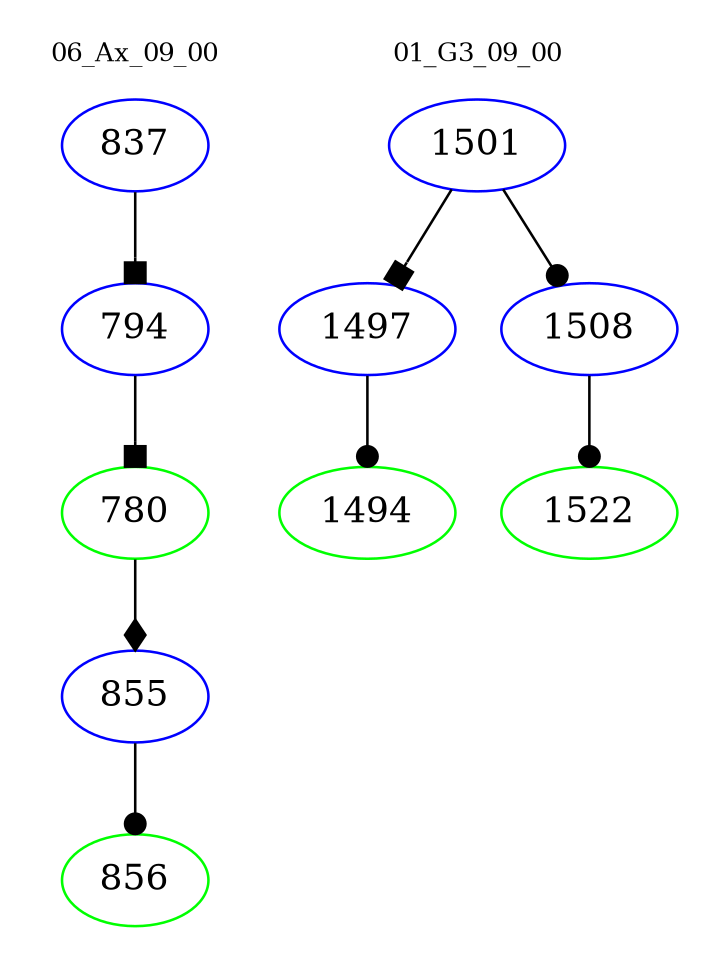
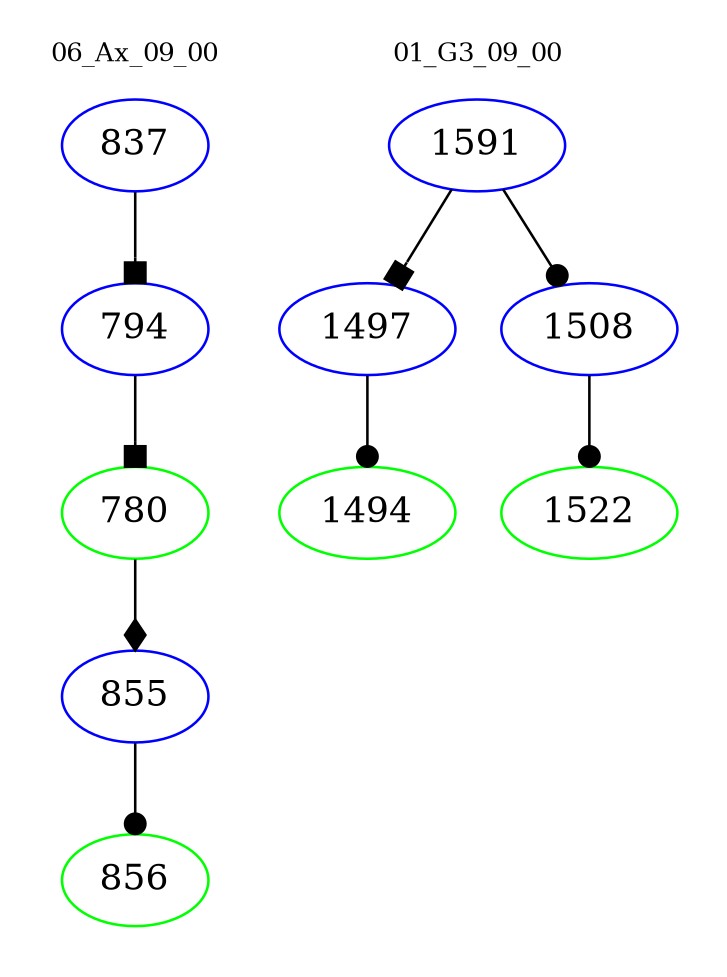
(477, 145) -> (477, 145)
